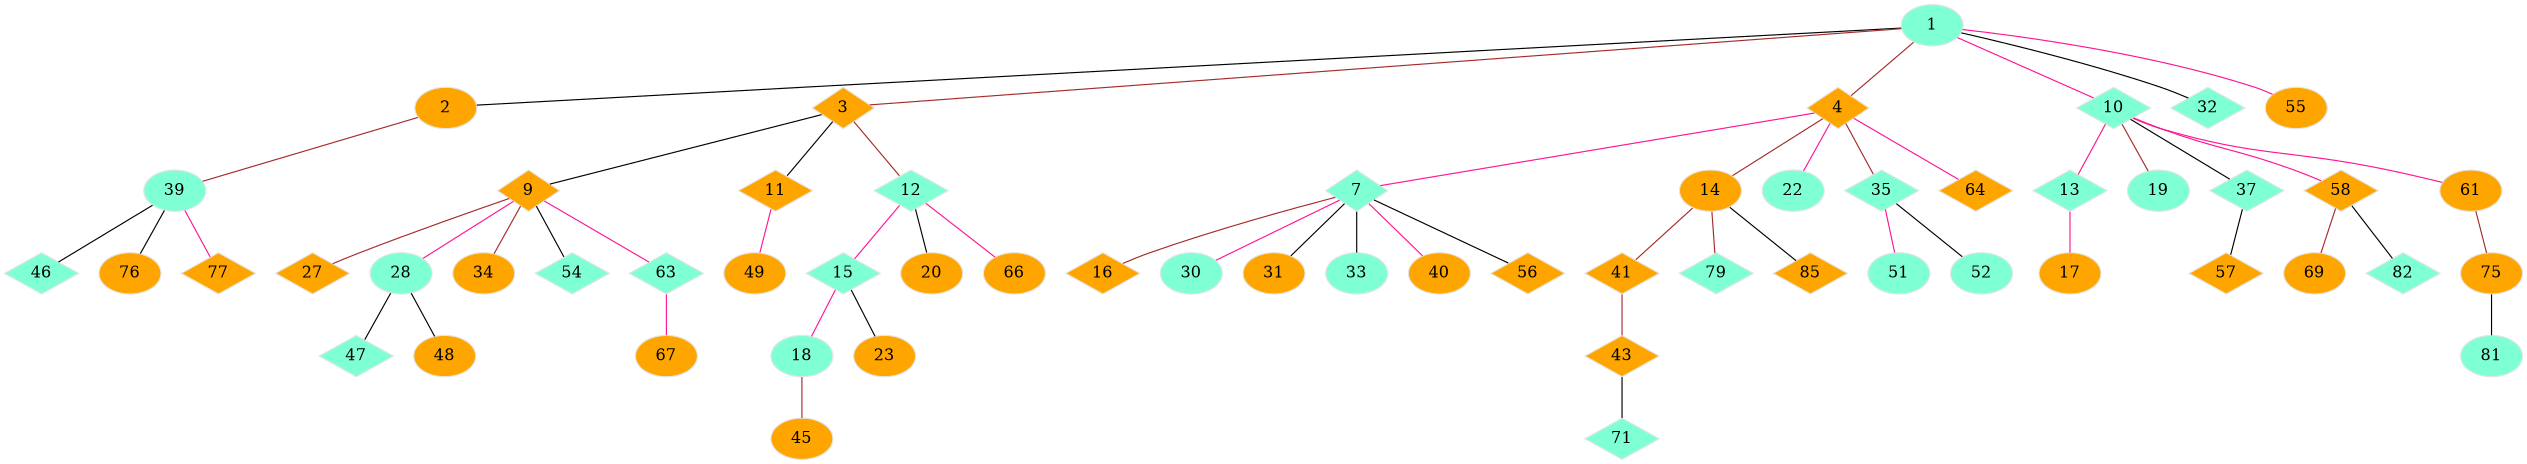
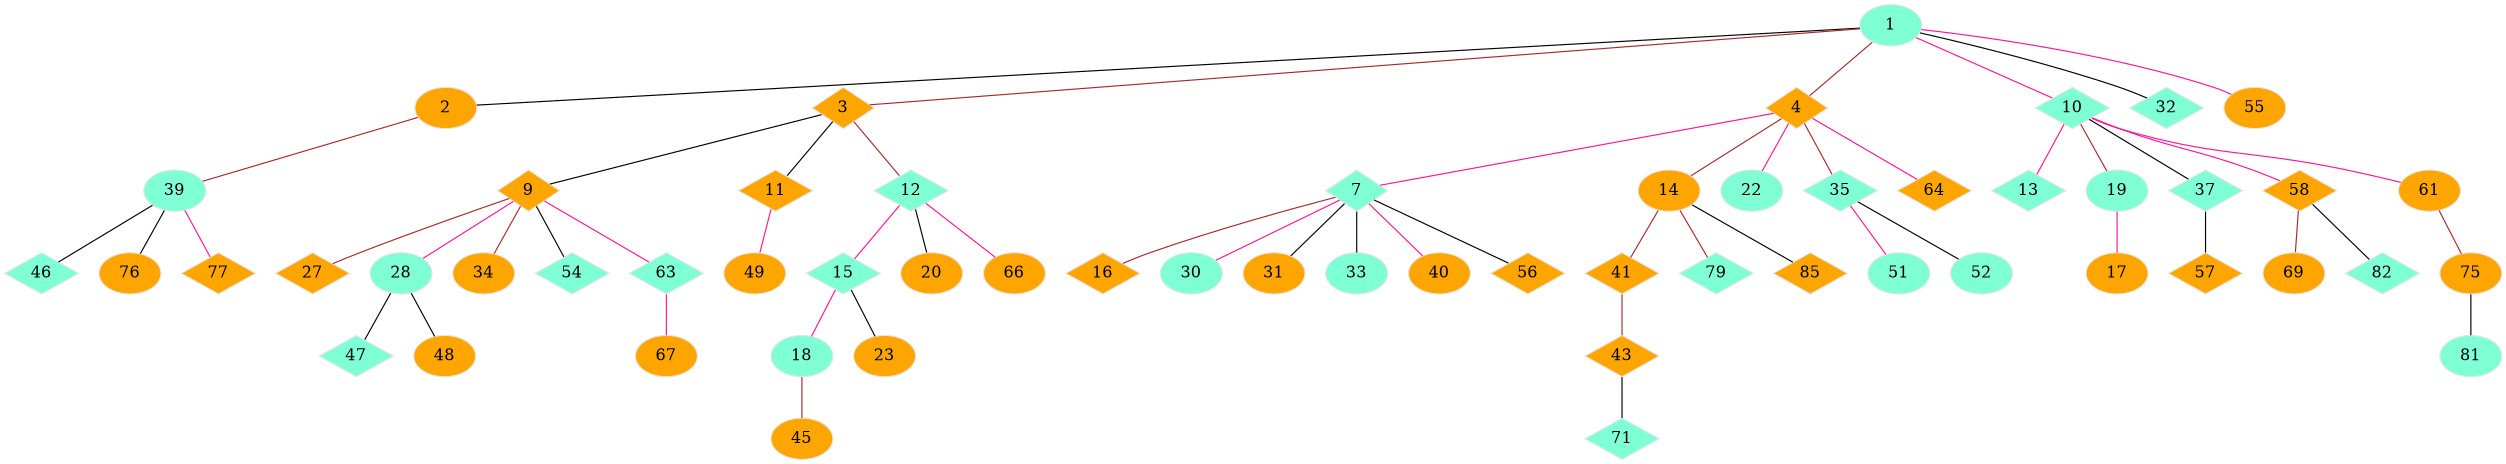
(2070, 232) -> (2117, 232)
